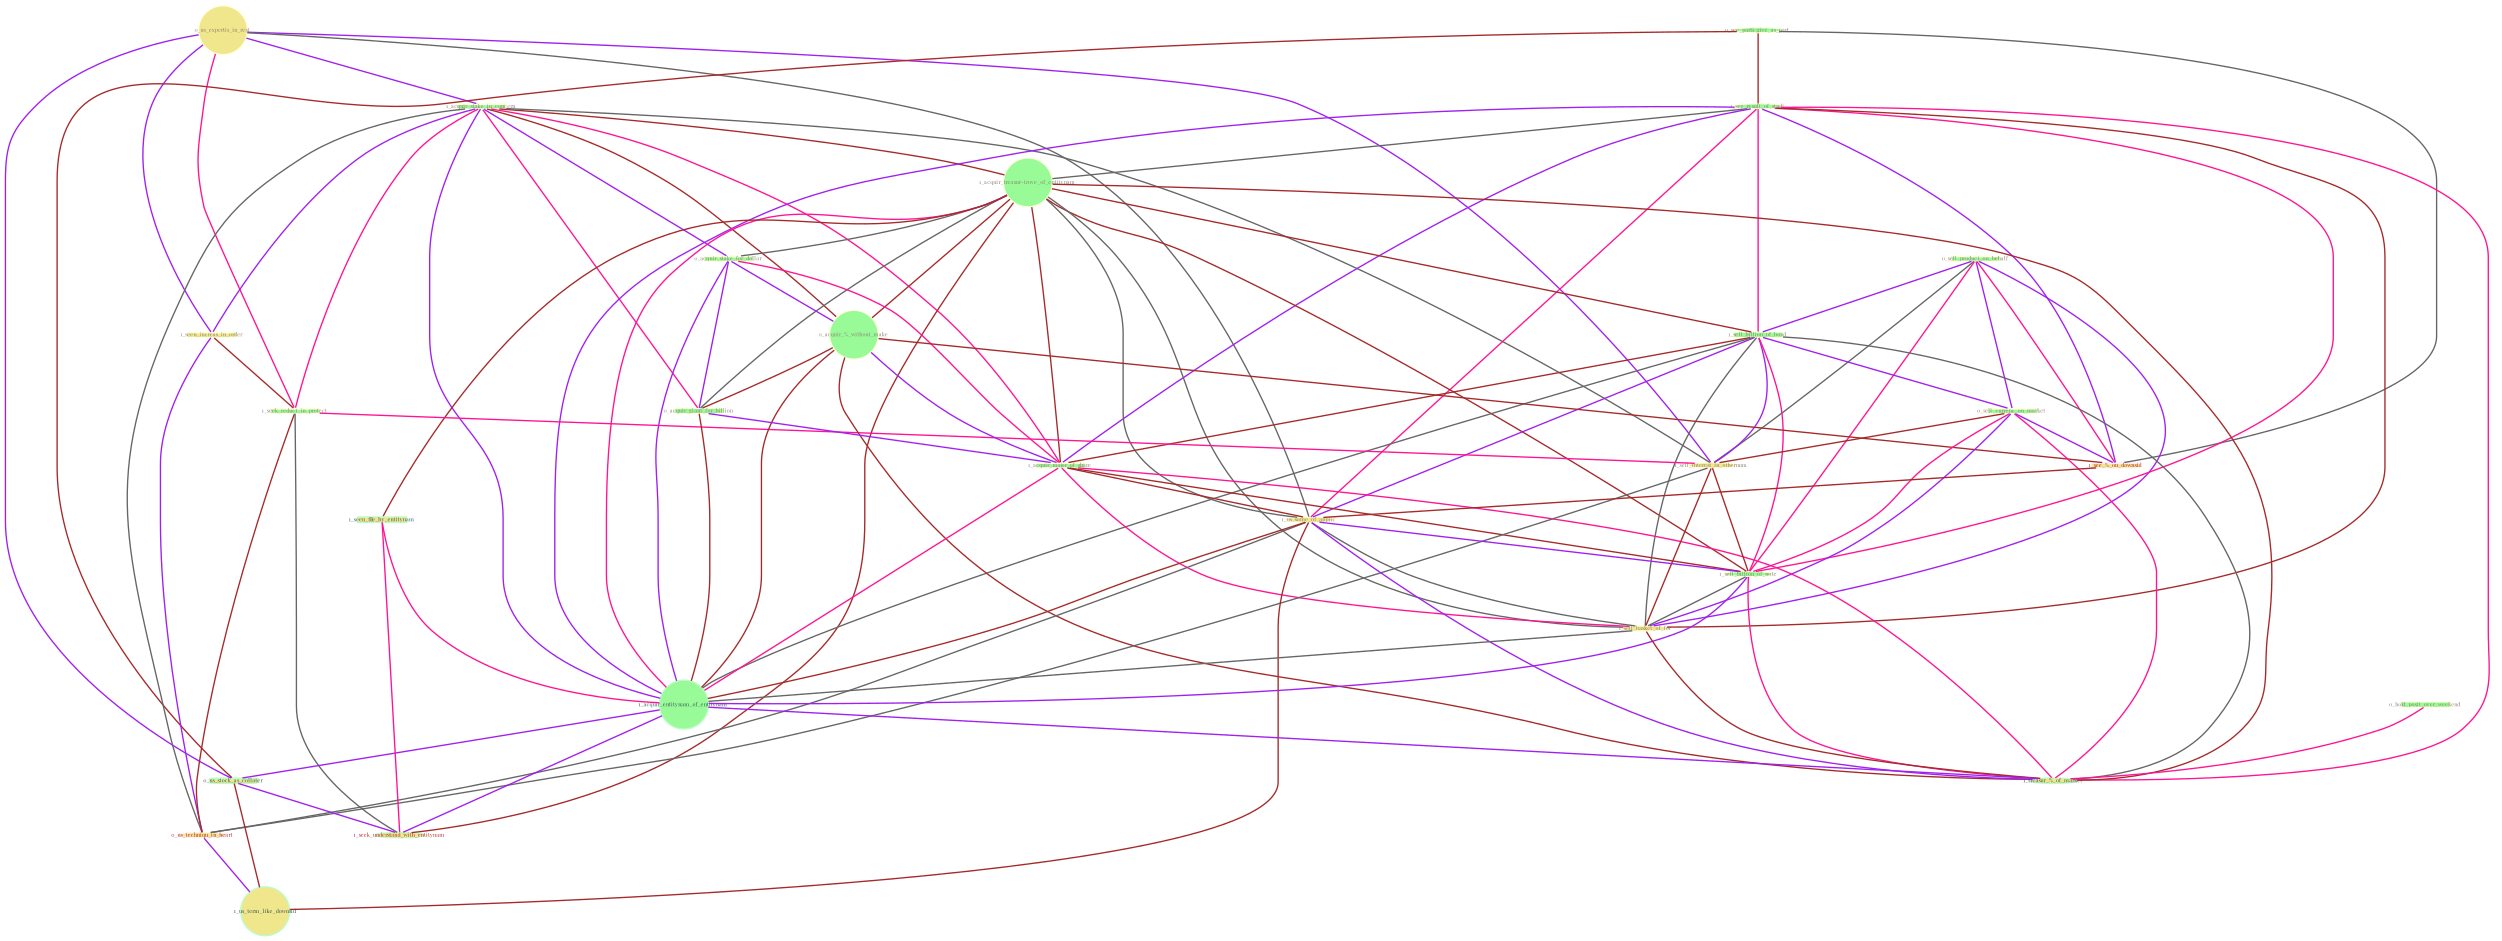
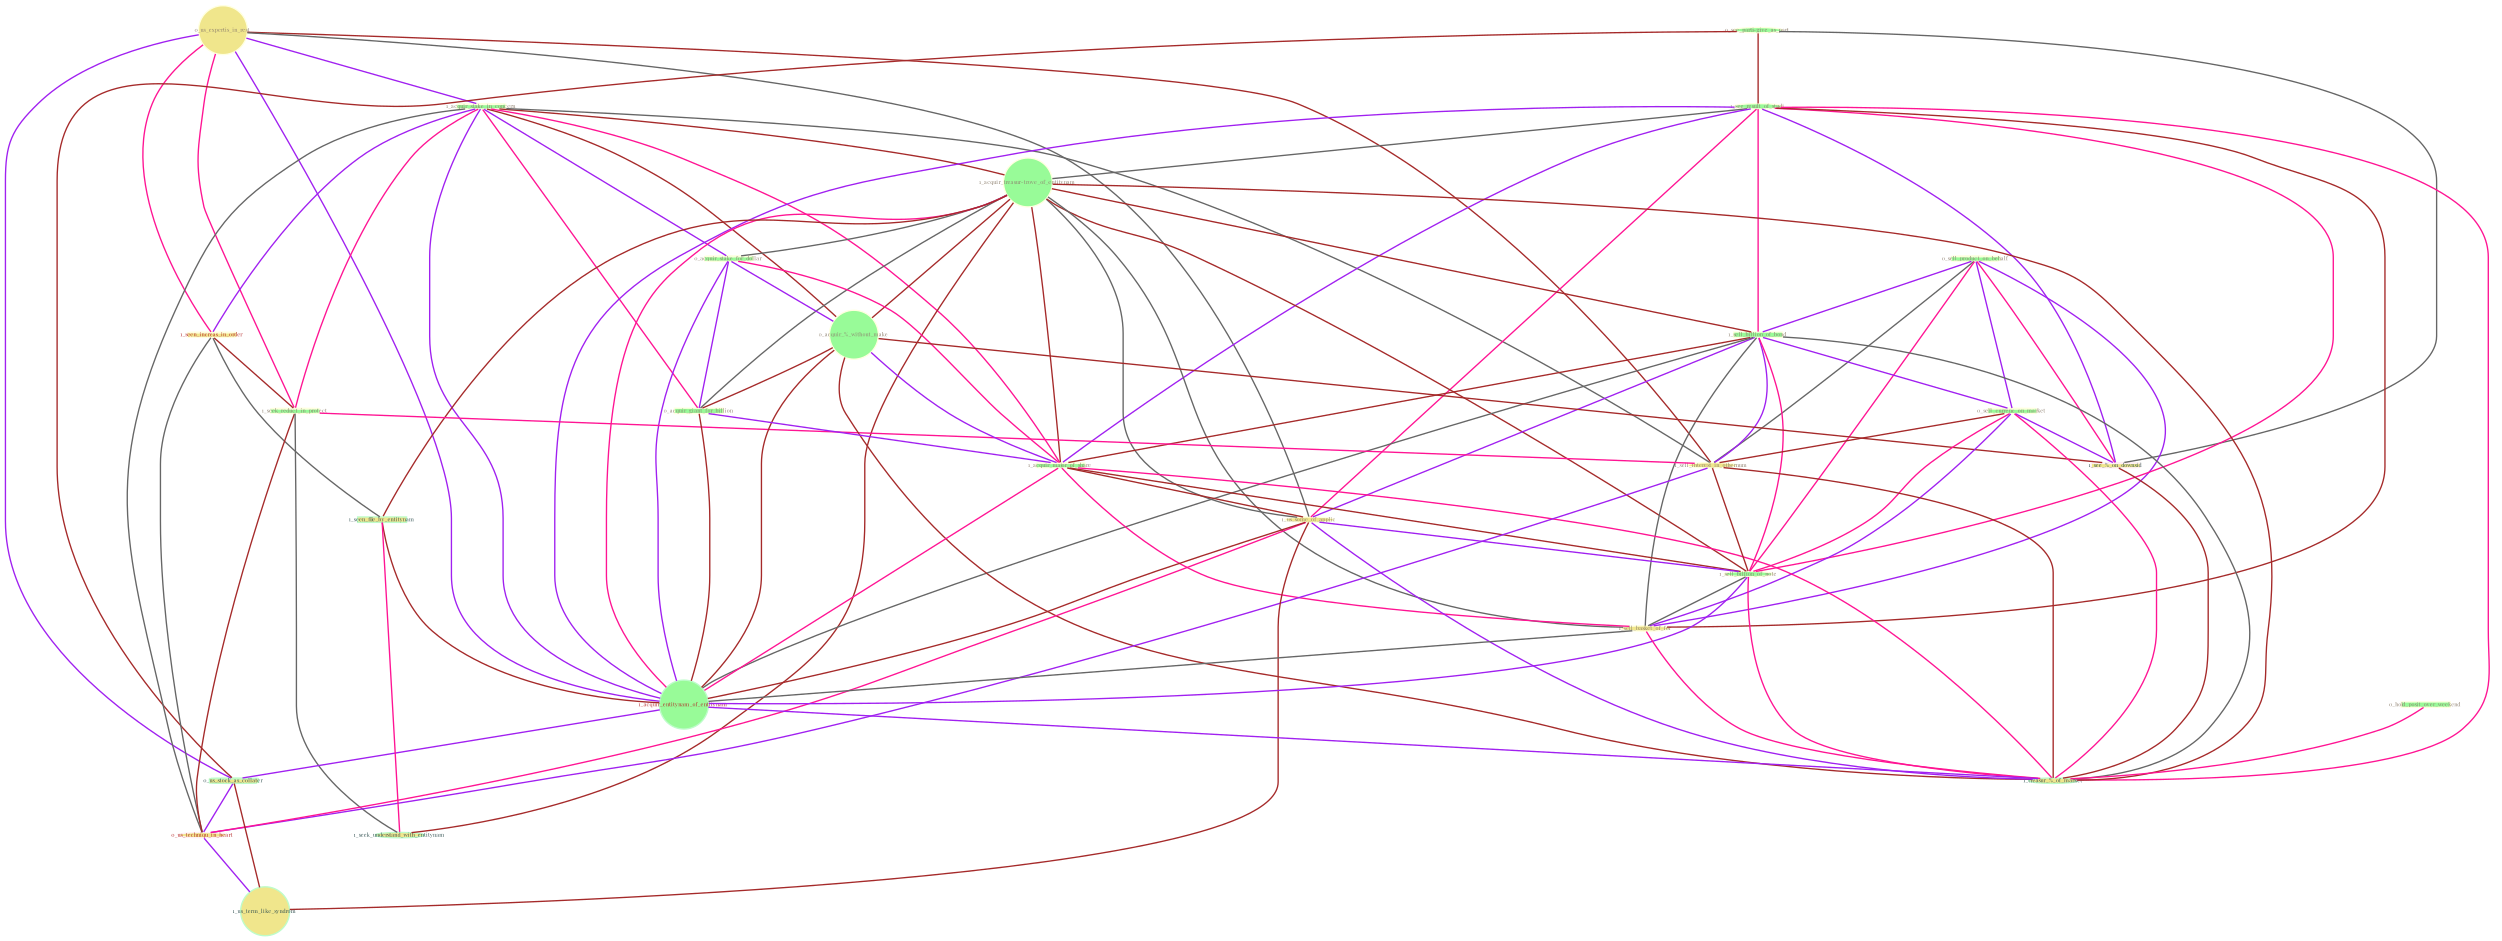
(1050, 71) -> (1050, 71)
(146, 185) -> (146, 185)
(212, 335) -> (212, 335)
none -> (274, 431)
(2116, 465) -> (2116, 465)
(1690, 494) -> (2208, 646)
(1677, 551) -> (2012, 529)
(163, 581) -> (163, 581)
(1467, 593) -> none
(483, 663) -> (483, 663)
(969, 691) -> (969, 691)
(684, 705) -> (684, 705)
(686, 738) -> (686, 738)
(1810, 749) -> (1810, 749)
(571, 757) -> (420, 404)
(313, 807) -> (218, 808)
(400, 835) -> (400, 835)
(265, 911) -> (265, 911)
